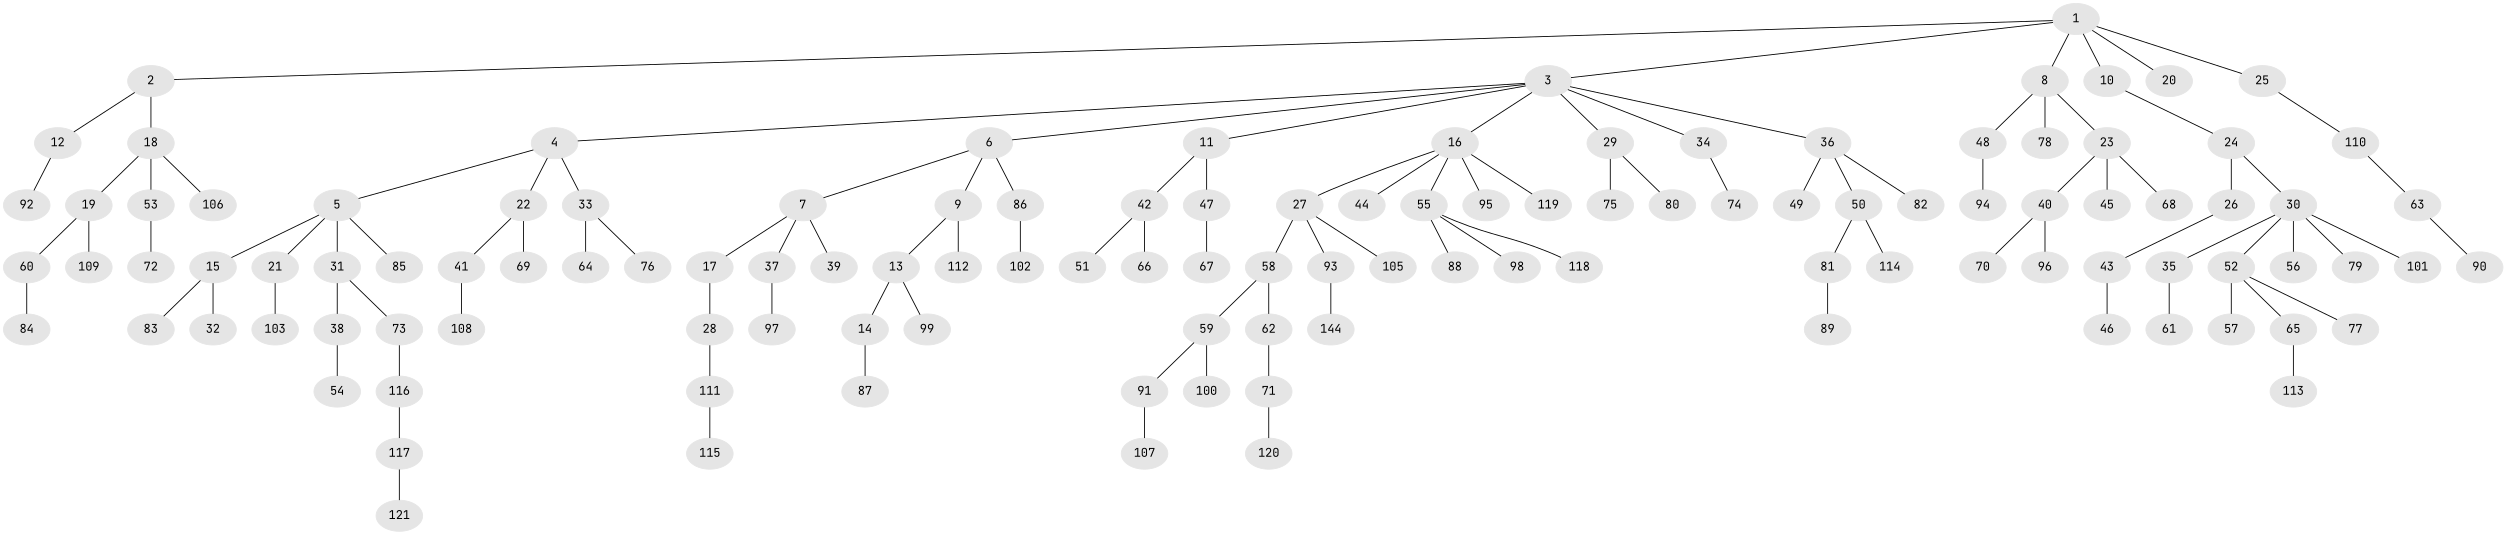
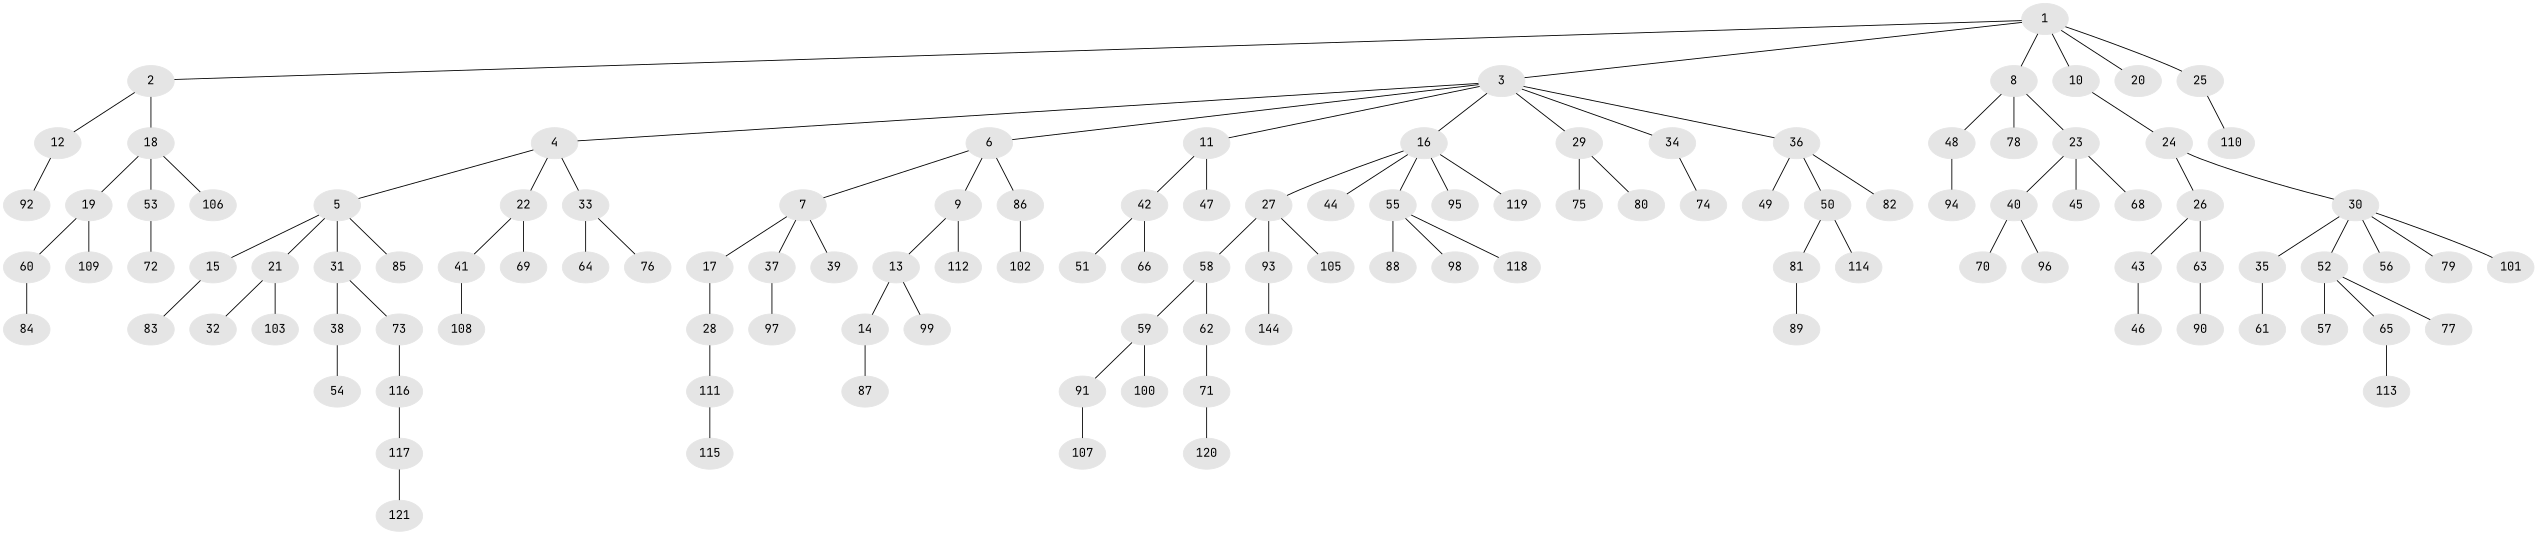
(2386, 174) -> (2200, 236)
(1207, 267) -> none
(213, 299) -> (244, 298)
